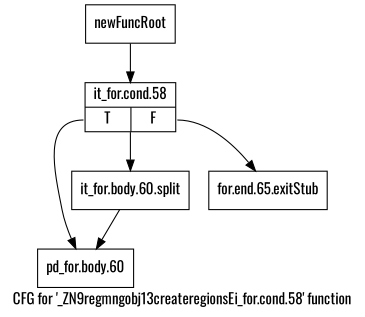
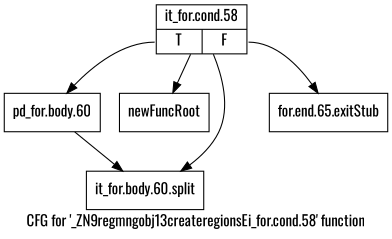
(130, 58) -> (184, 69)
(111, 225) -> (94, 148)
